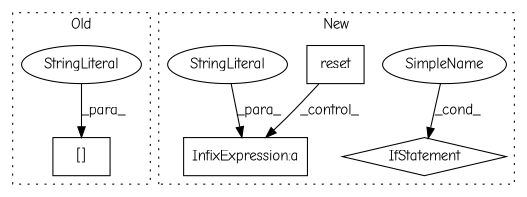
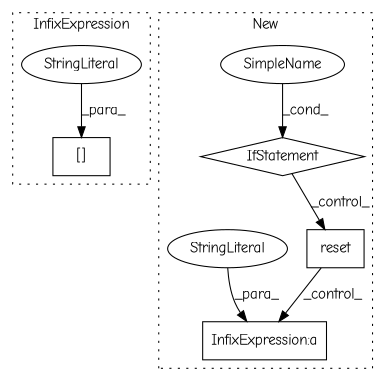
(81, 25) -> (81, 25)
none -> (306, 197)
